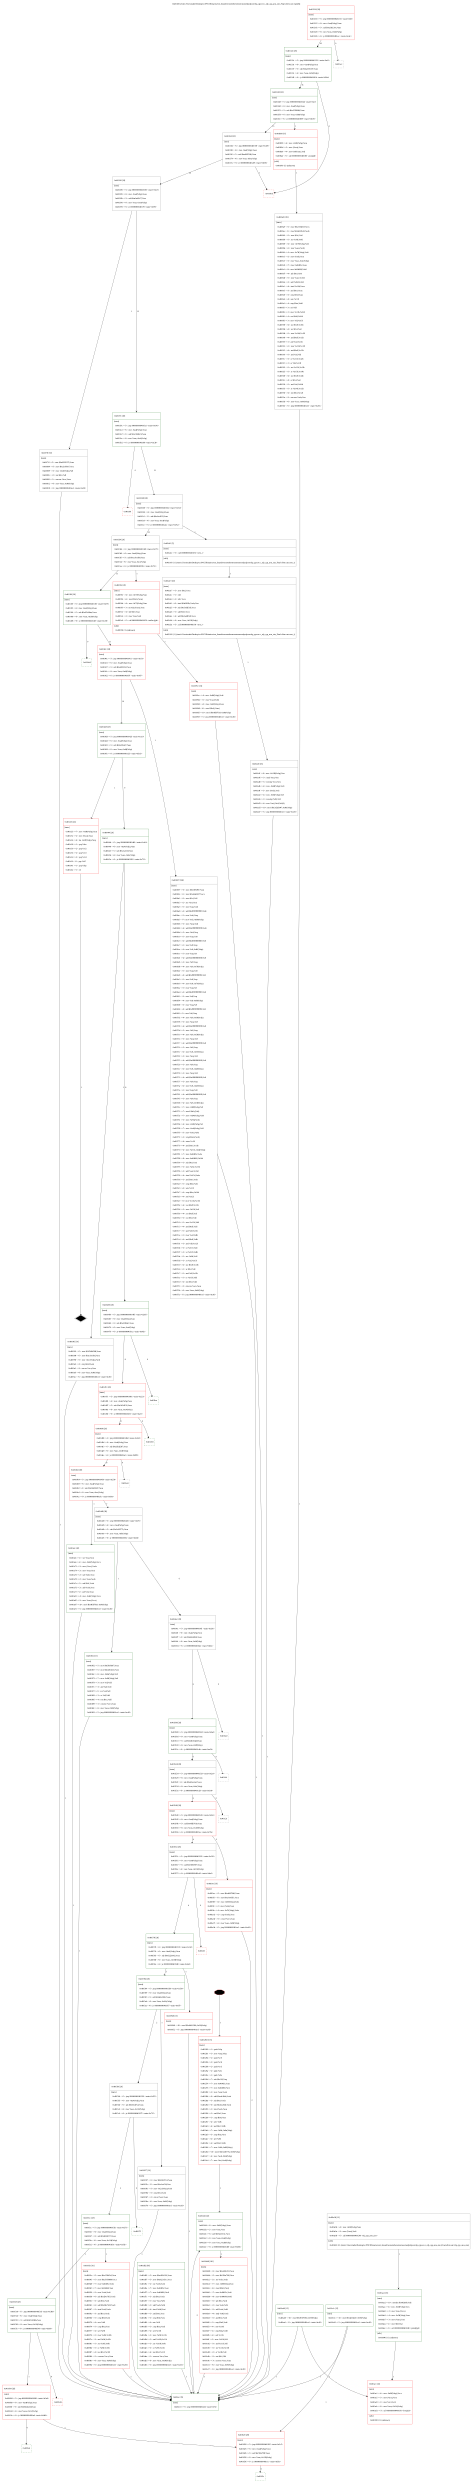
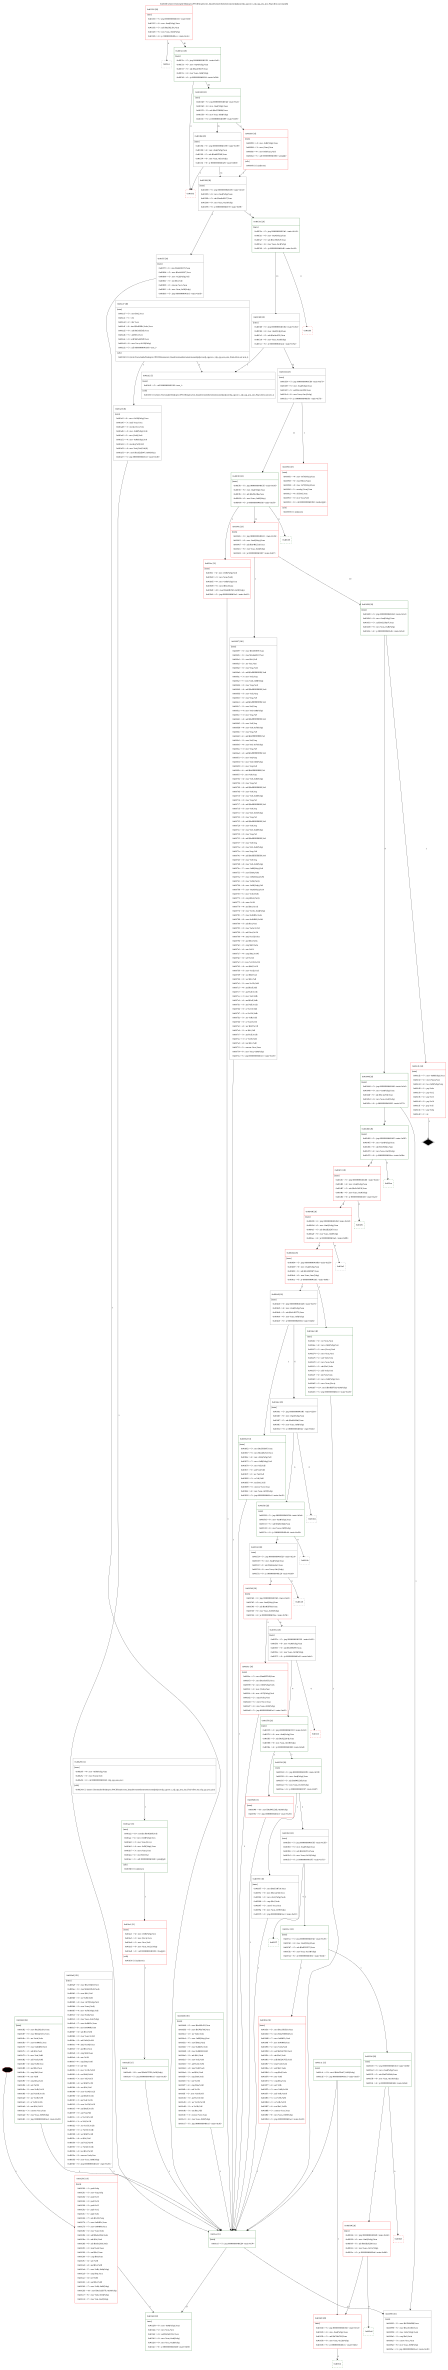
(296, 191) -> (243, 173)
(229, 572) -> (199, 366)
(177, 658) -> (227, 531)
(65, 1929) -> (310, 2290)
(221, 2254) -> none
(224, 2315) -> (200, 2070)
(323, 2371) -> (145, 2011)
